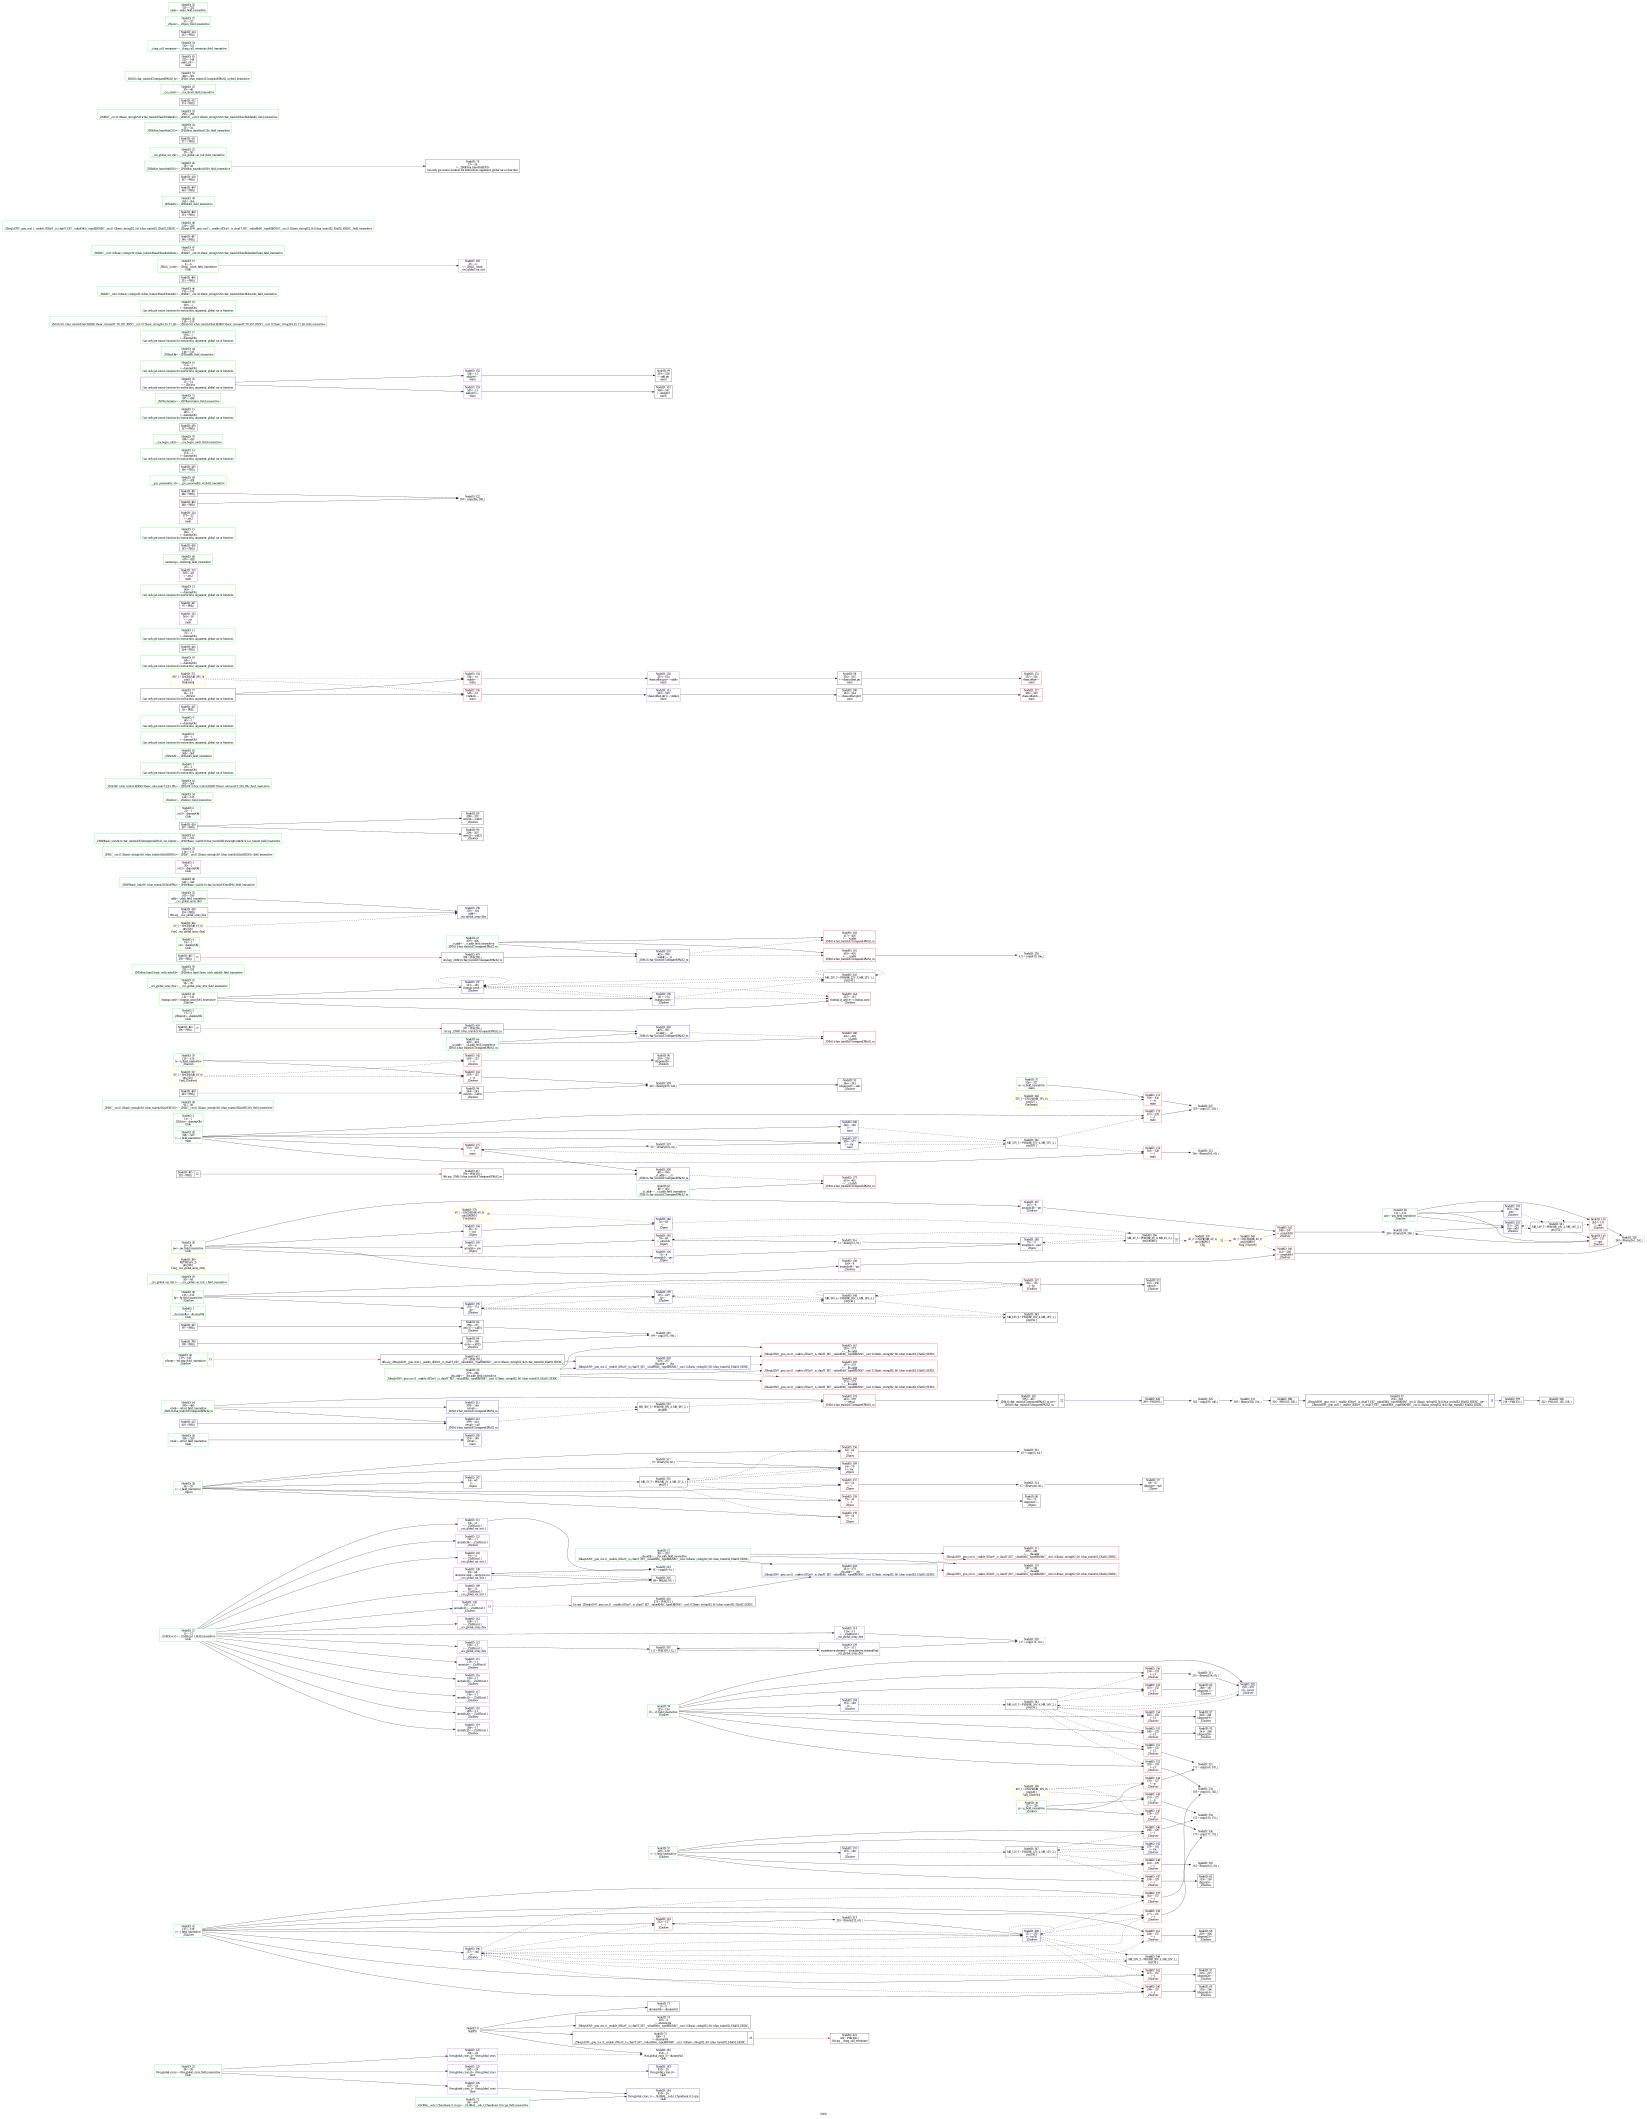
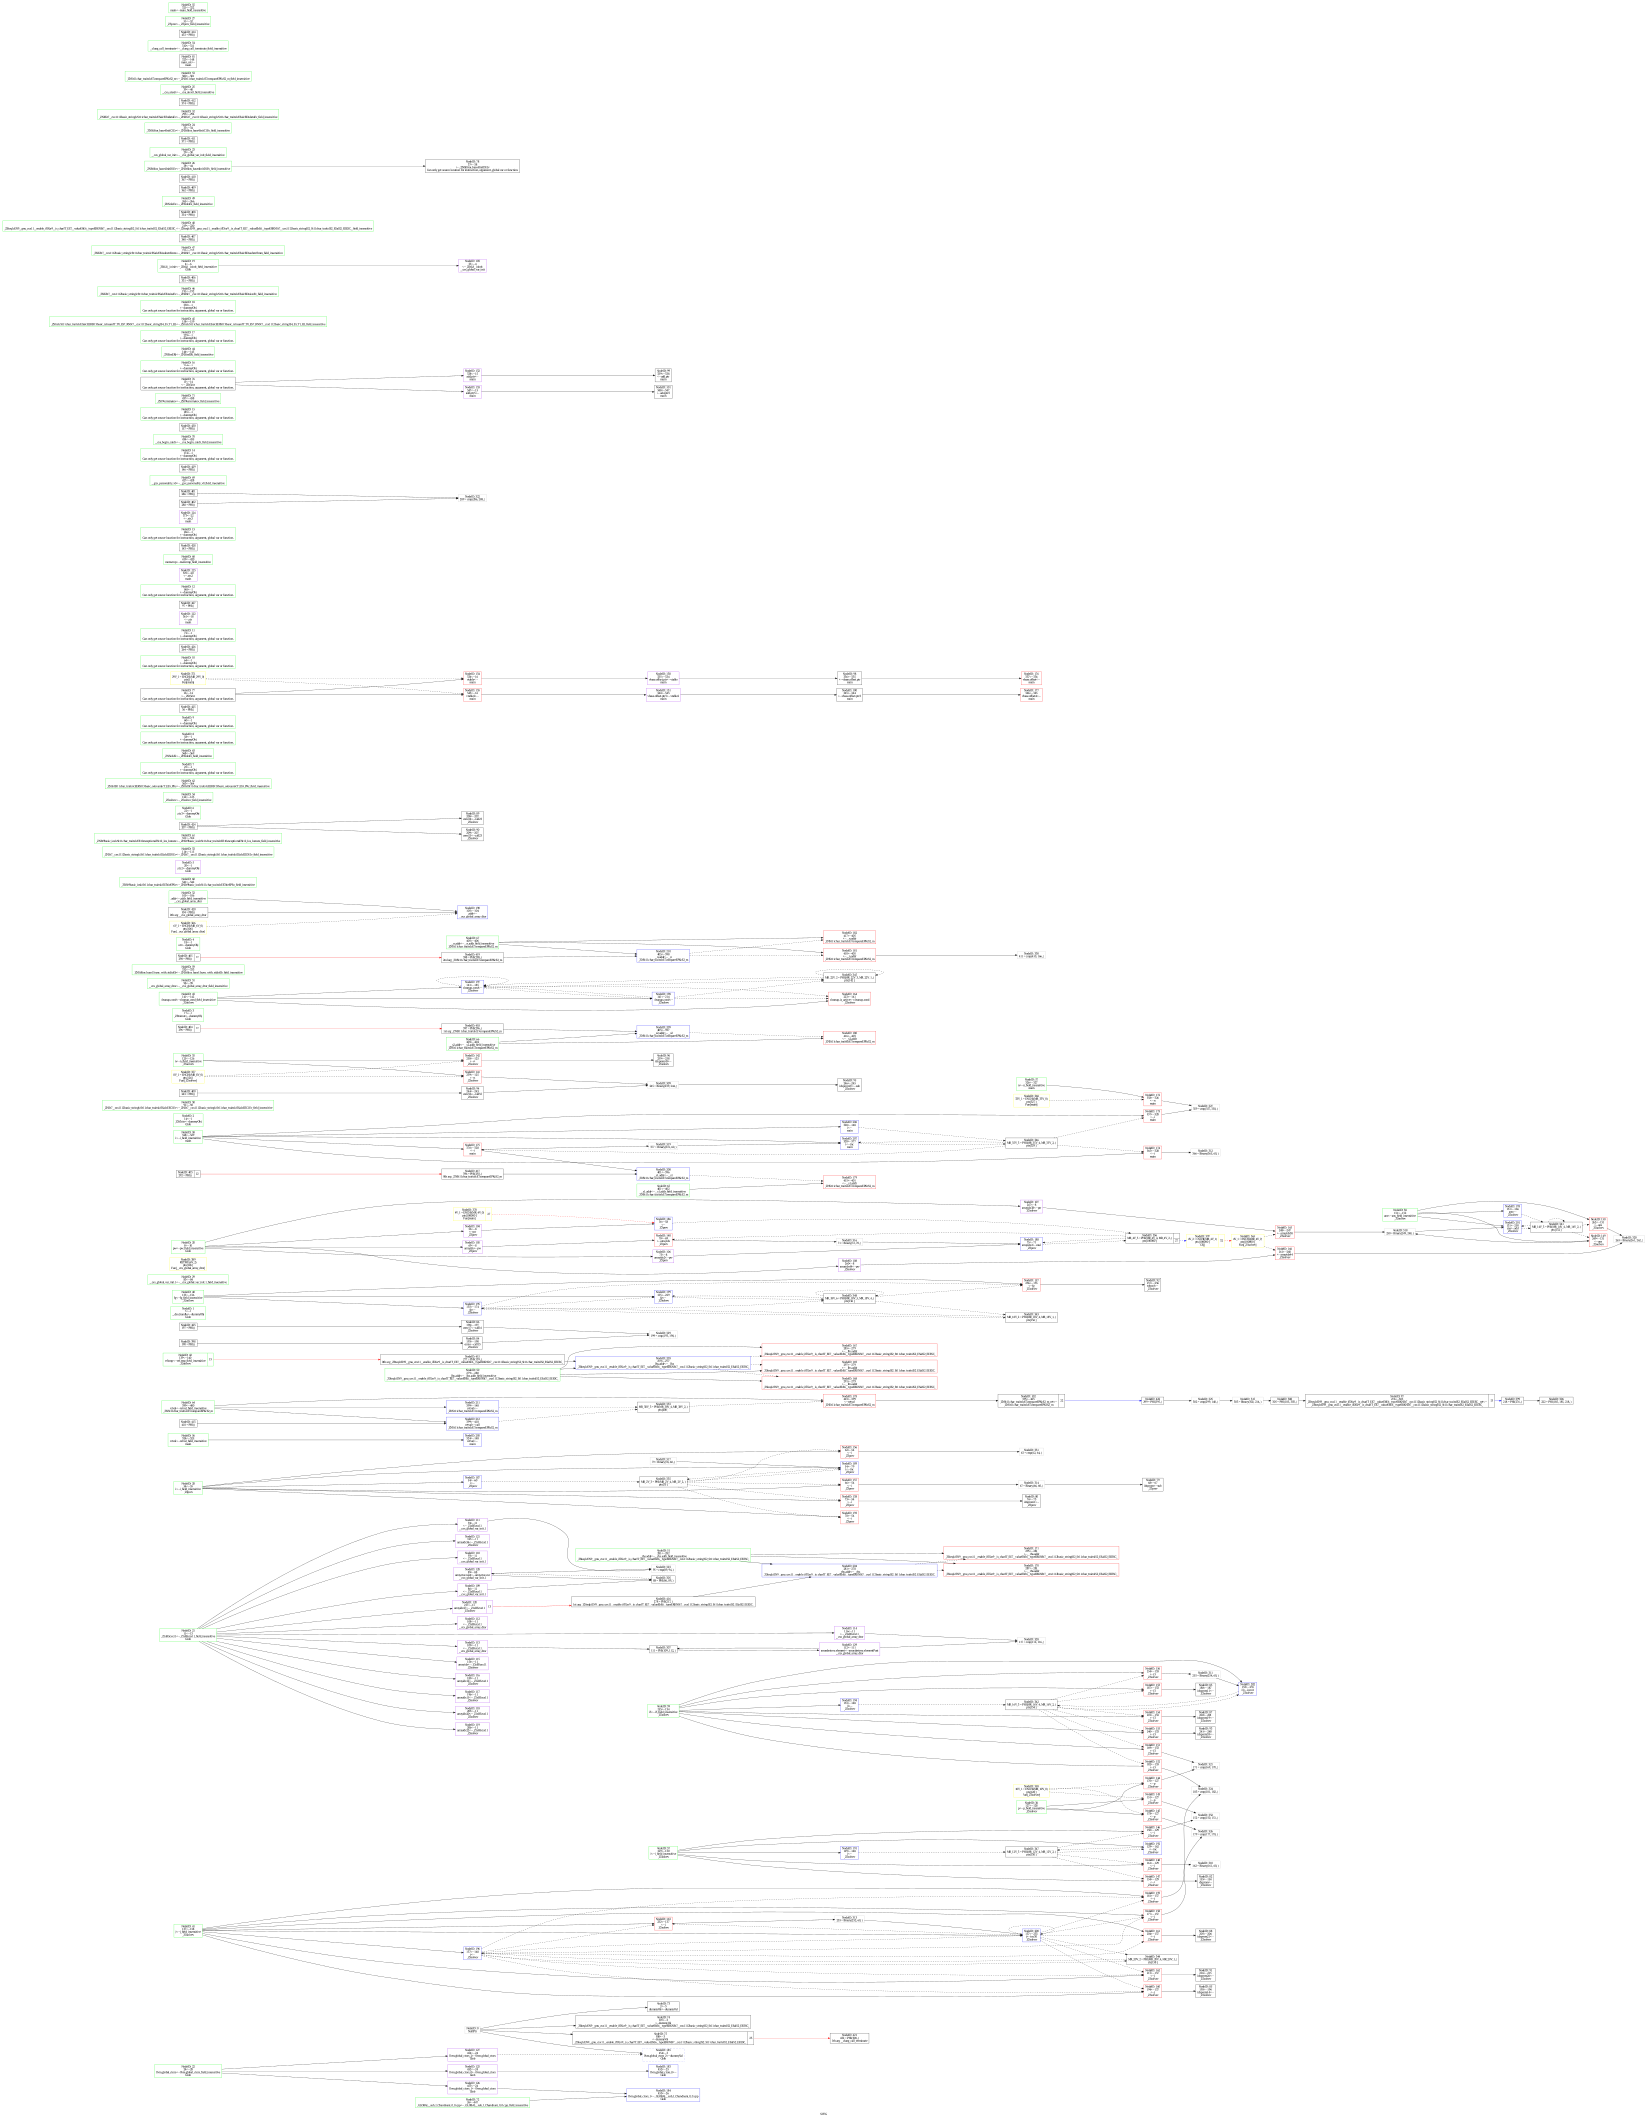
(531, 1607) -> (531, 1607)
